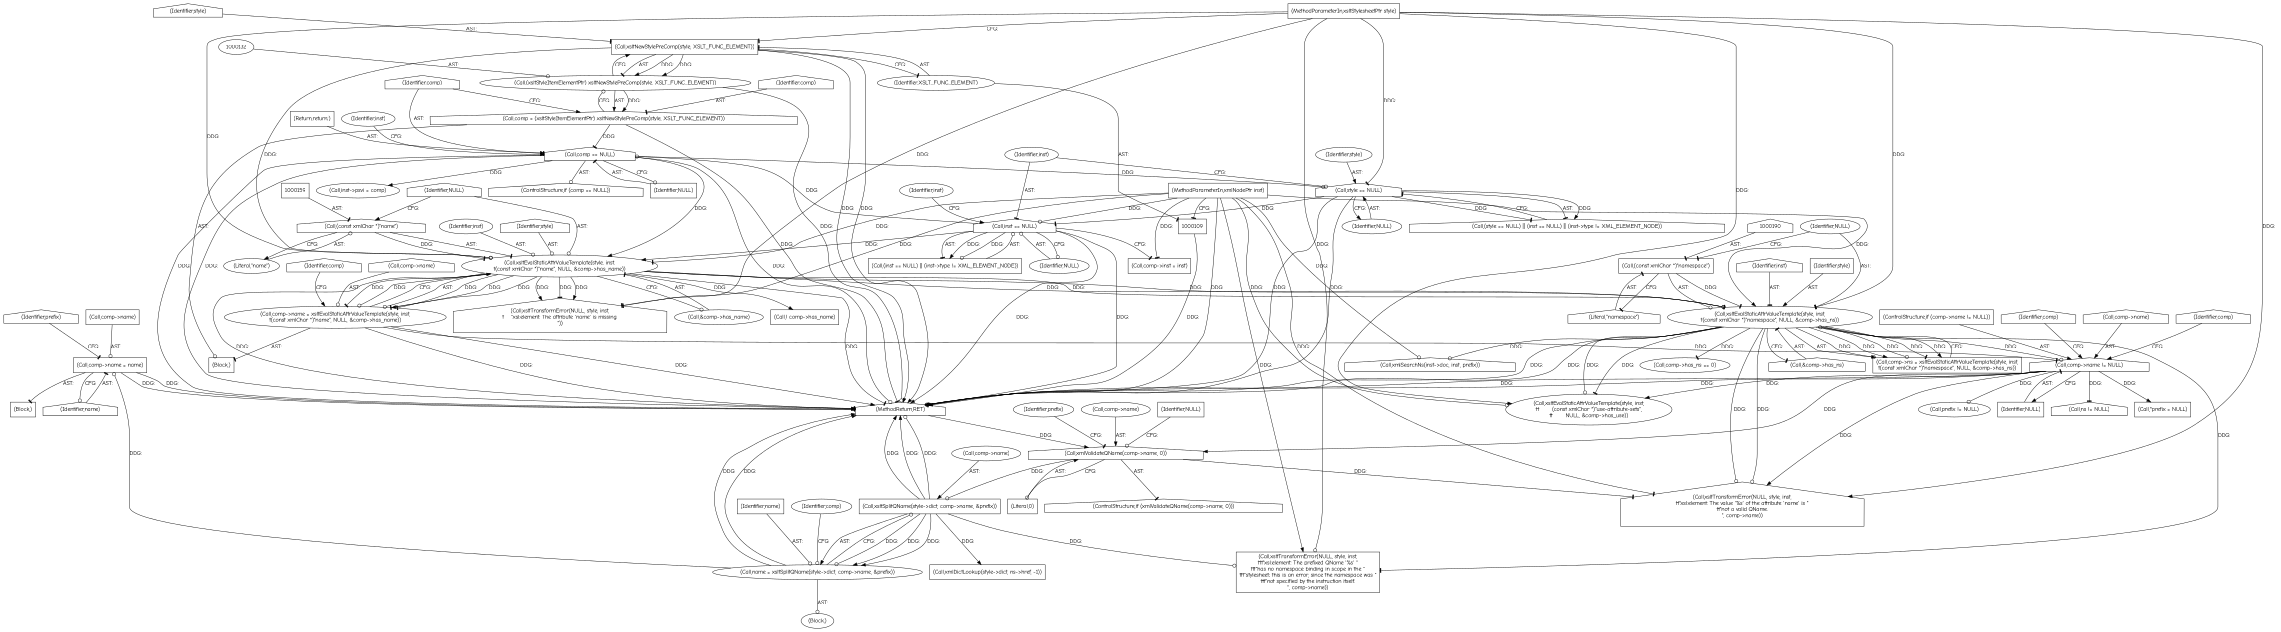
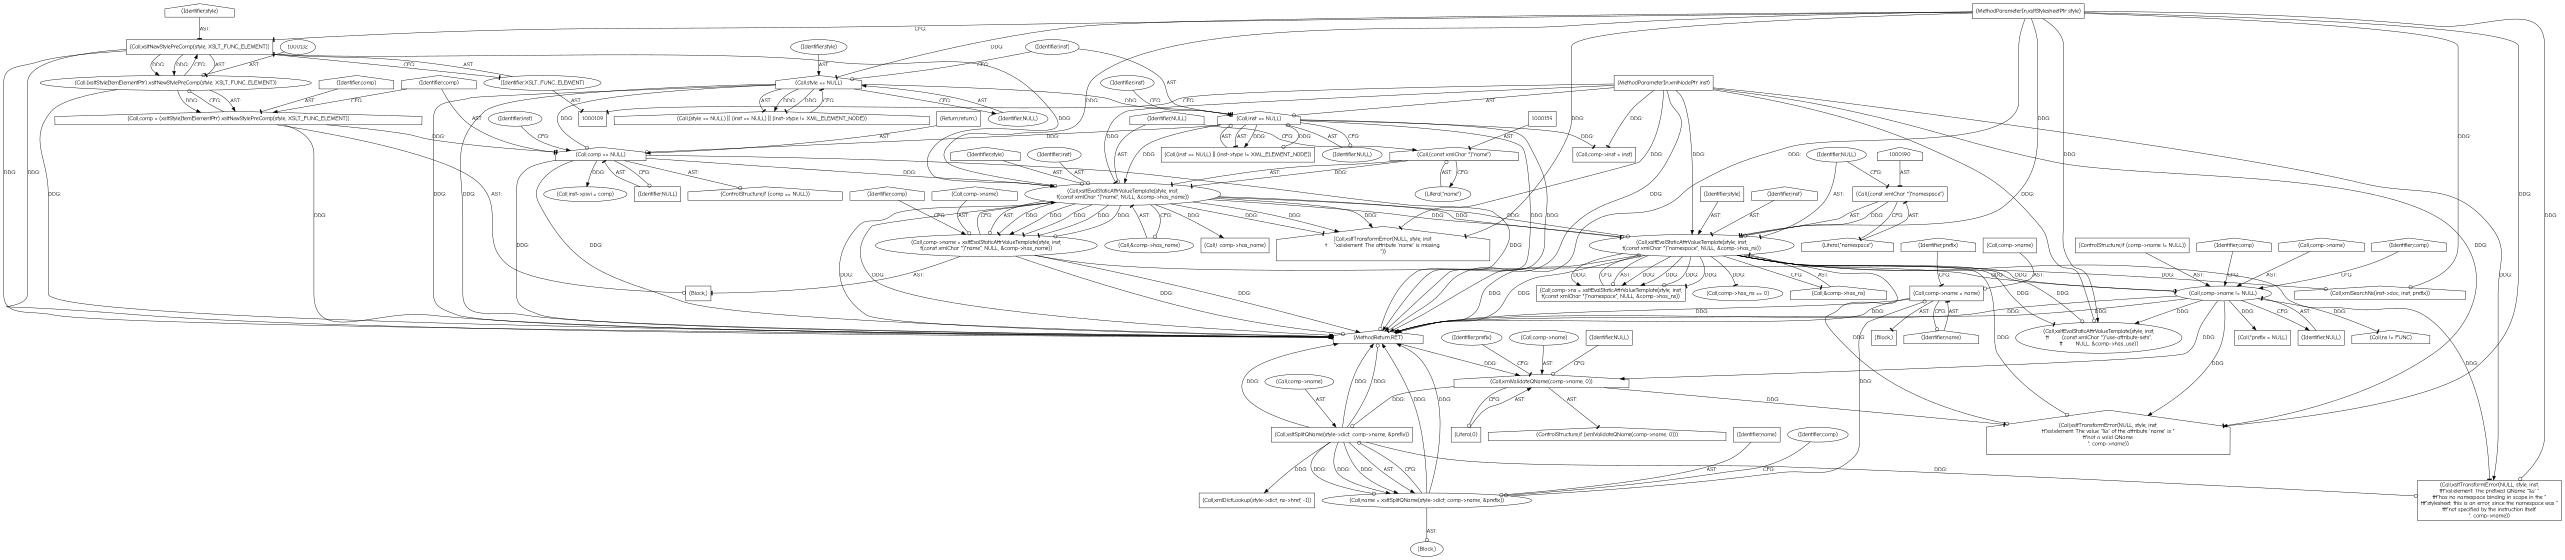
(979, 169) -> (642, 94)
(1136, 209) -> (1492, 101)
(1141, 244) -> (1588, 137)
(1319, 279) -> (2405, 33)
(2089, 365) -> (2223, 293)
(1111, 379) -> (1729, 167)
(1954, 410) -> none
(2089, 410) -> (2391, 338)
